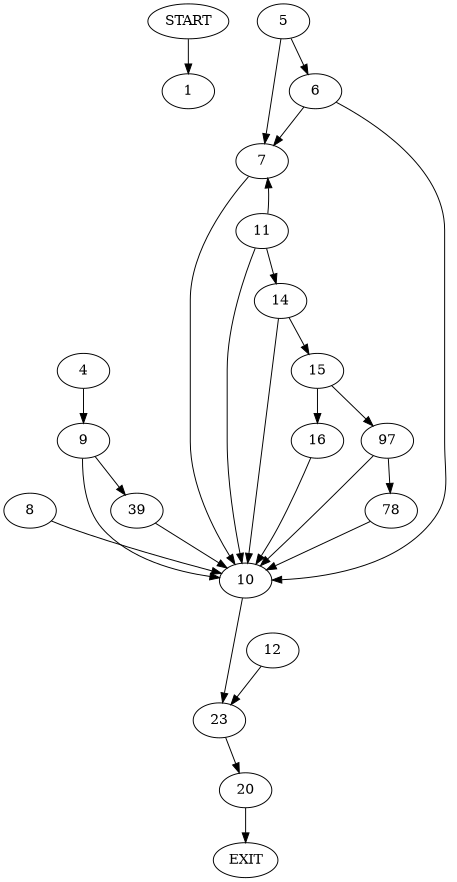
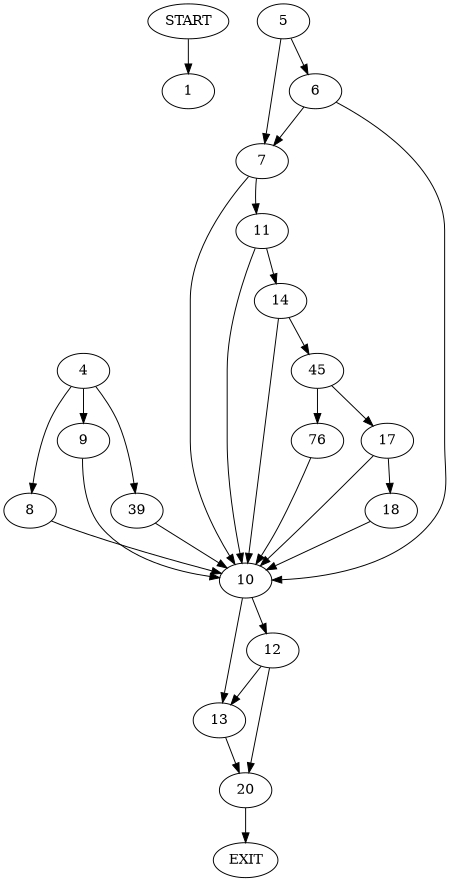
(269, 201) -> (256, 191)
(317, 371) -> (317, 371)
none -> (45, 432)
(317, 441) -> (317, 441)
(387, 441) -> (387, 441)
(107, 472) -> (122, 432)
(391, 511) -> (391, 511)
none -> (257, 611)
none -> (260, 716)
(219, 720) -> (219, 720)
